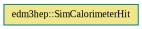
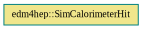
(71, 15) -> (71, 15)
